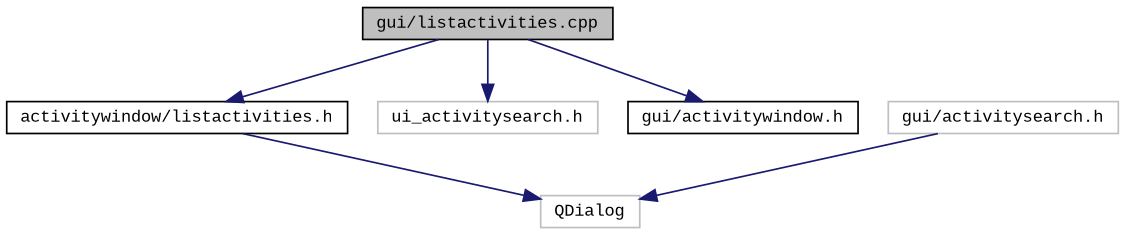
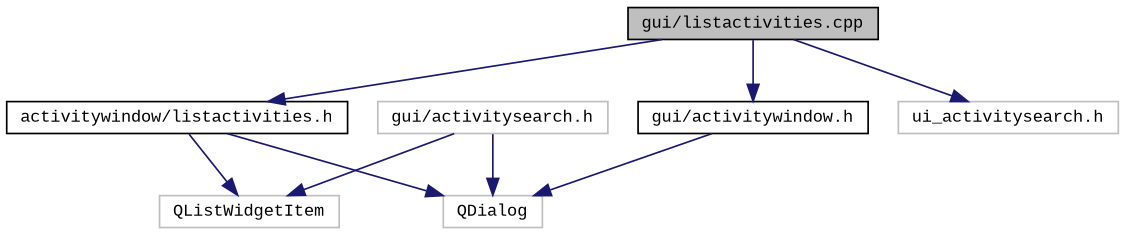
none -> (631, 162)
none -> (249, 212)
